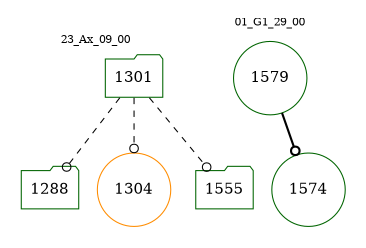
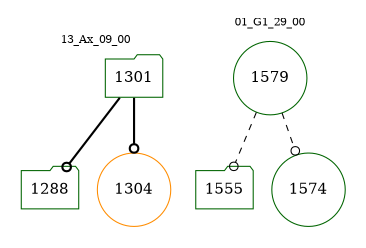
(96, 40) -> (96, 40)
(134, 121) -> (134, 121)
(171, 124) -> (246, 137)
(288, 130) -> (288, 130)
(95, 131) -> (95, 131)
